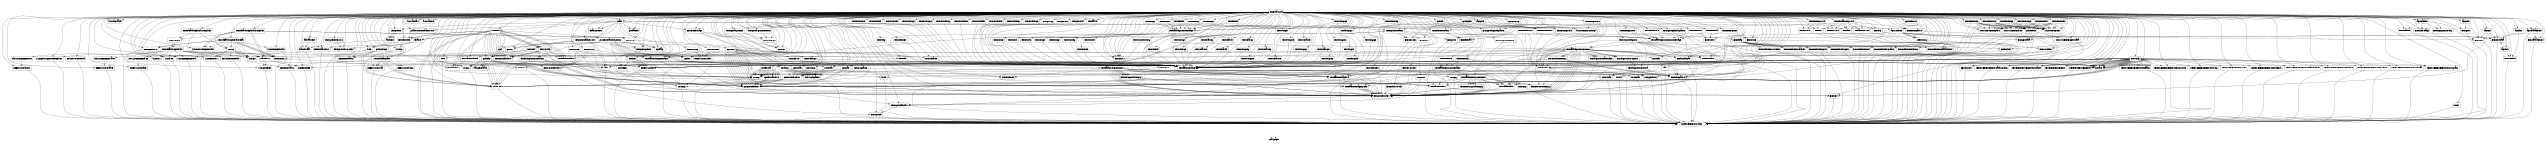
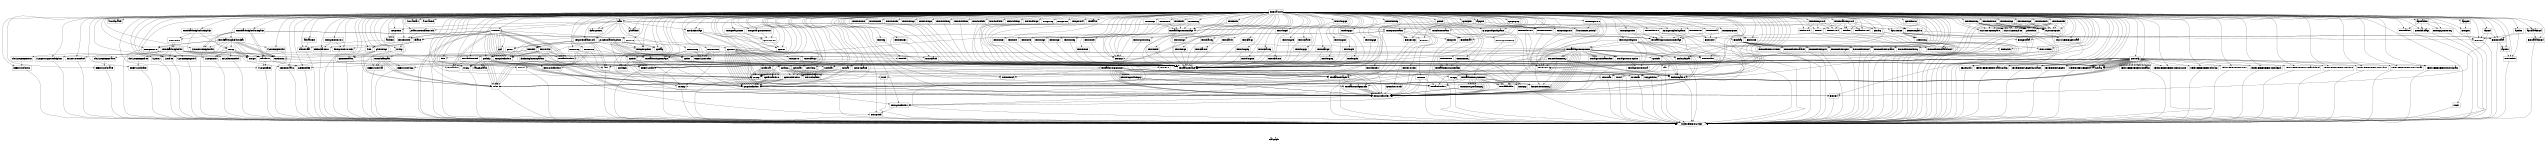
(820, 13) -> (609, 65)
(888, 13) -> none
(1208, 21) -> none
(2473, 30) -> none
(315, 44) -> (329, 44)
(551, 44) -> (565, 44)
(2503, 45) -> (2500, 44)
(1222, 49) -> none
(213, 54) -> (168, 54)
(2156, 122) -> (2144, 122)
